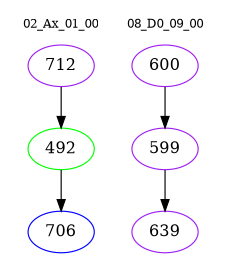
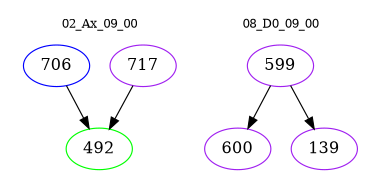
(61, 25) -> (100, 25)
(61, 66) -> (143, 66)
(165, 102) -> (262, 102)
(61, 185) -> (75, 102)
(165, 232) -> (324, 149)
